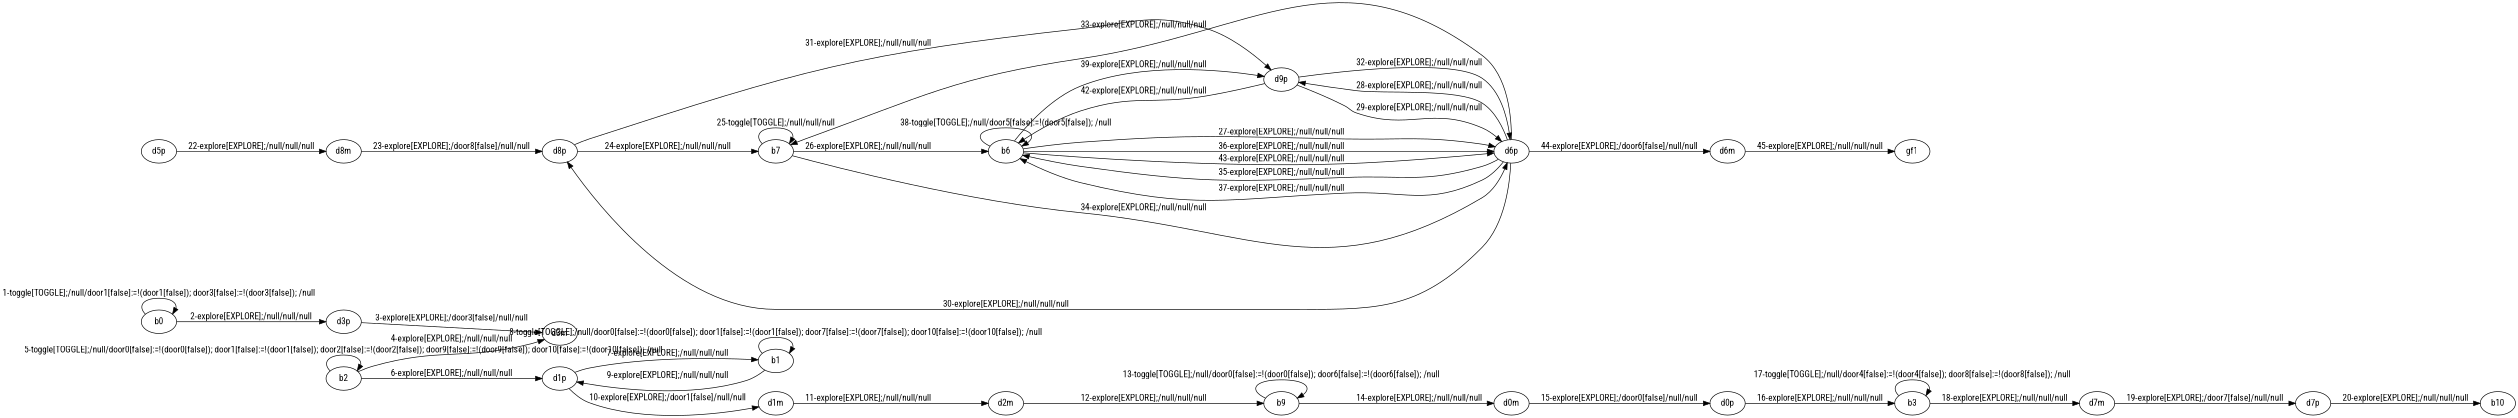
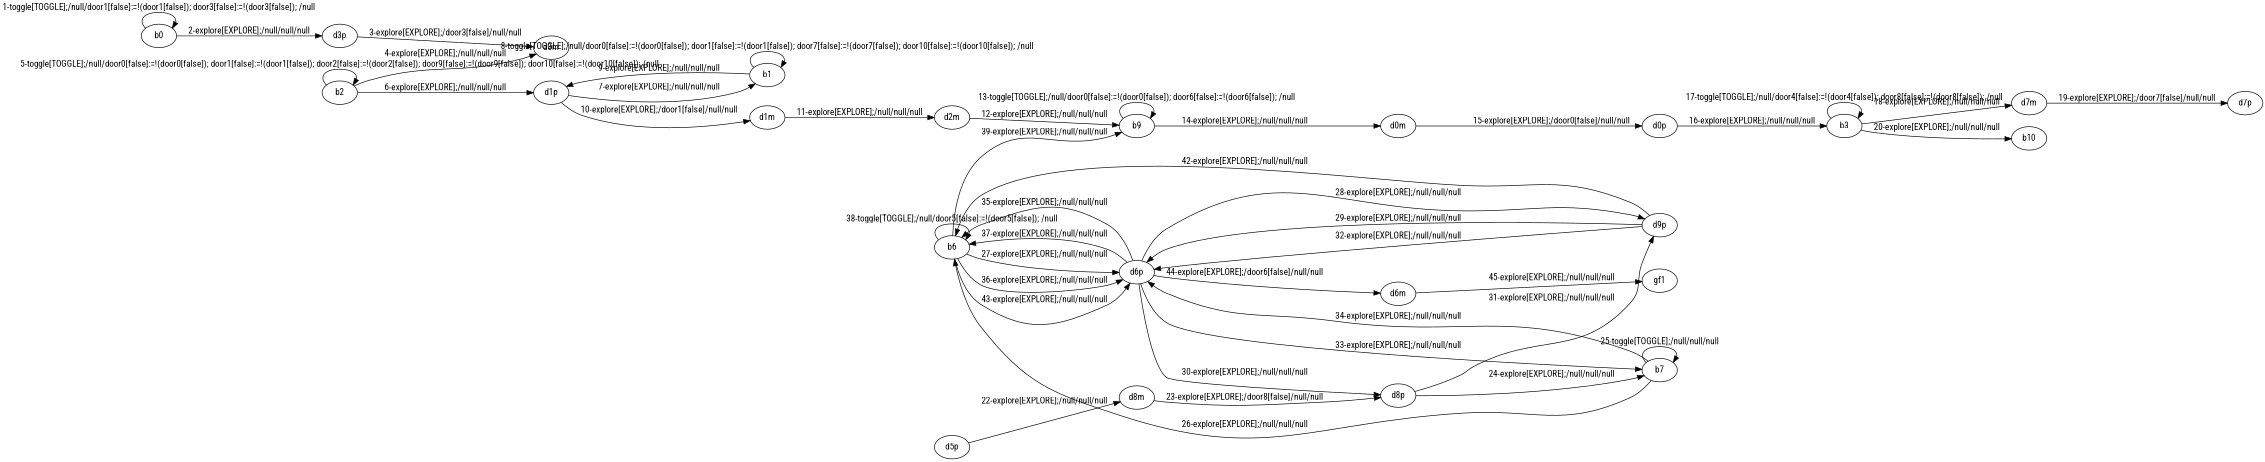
(1125, 74) -> (1004, 143)
(2402, 403) -> (1933, 137)
